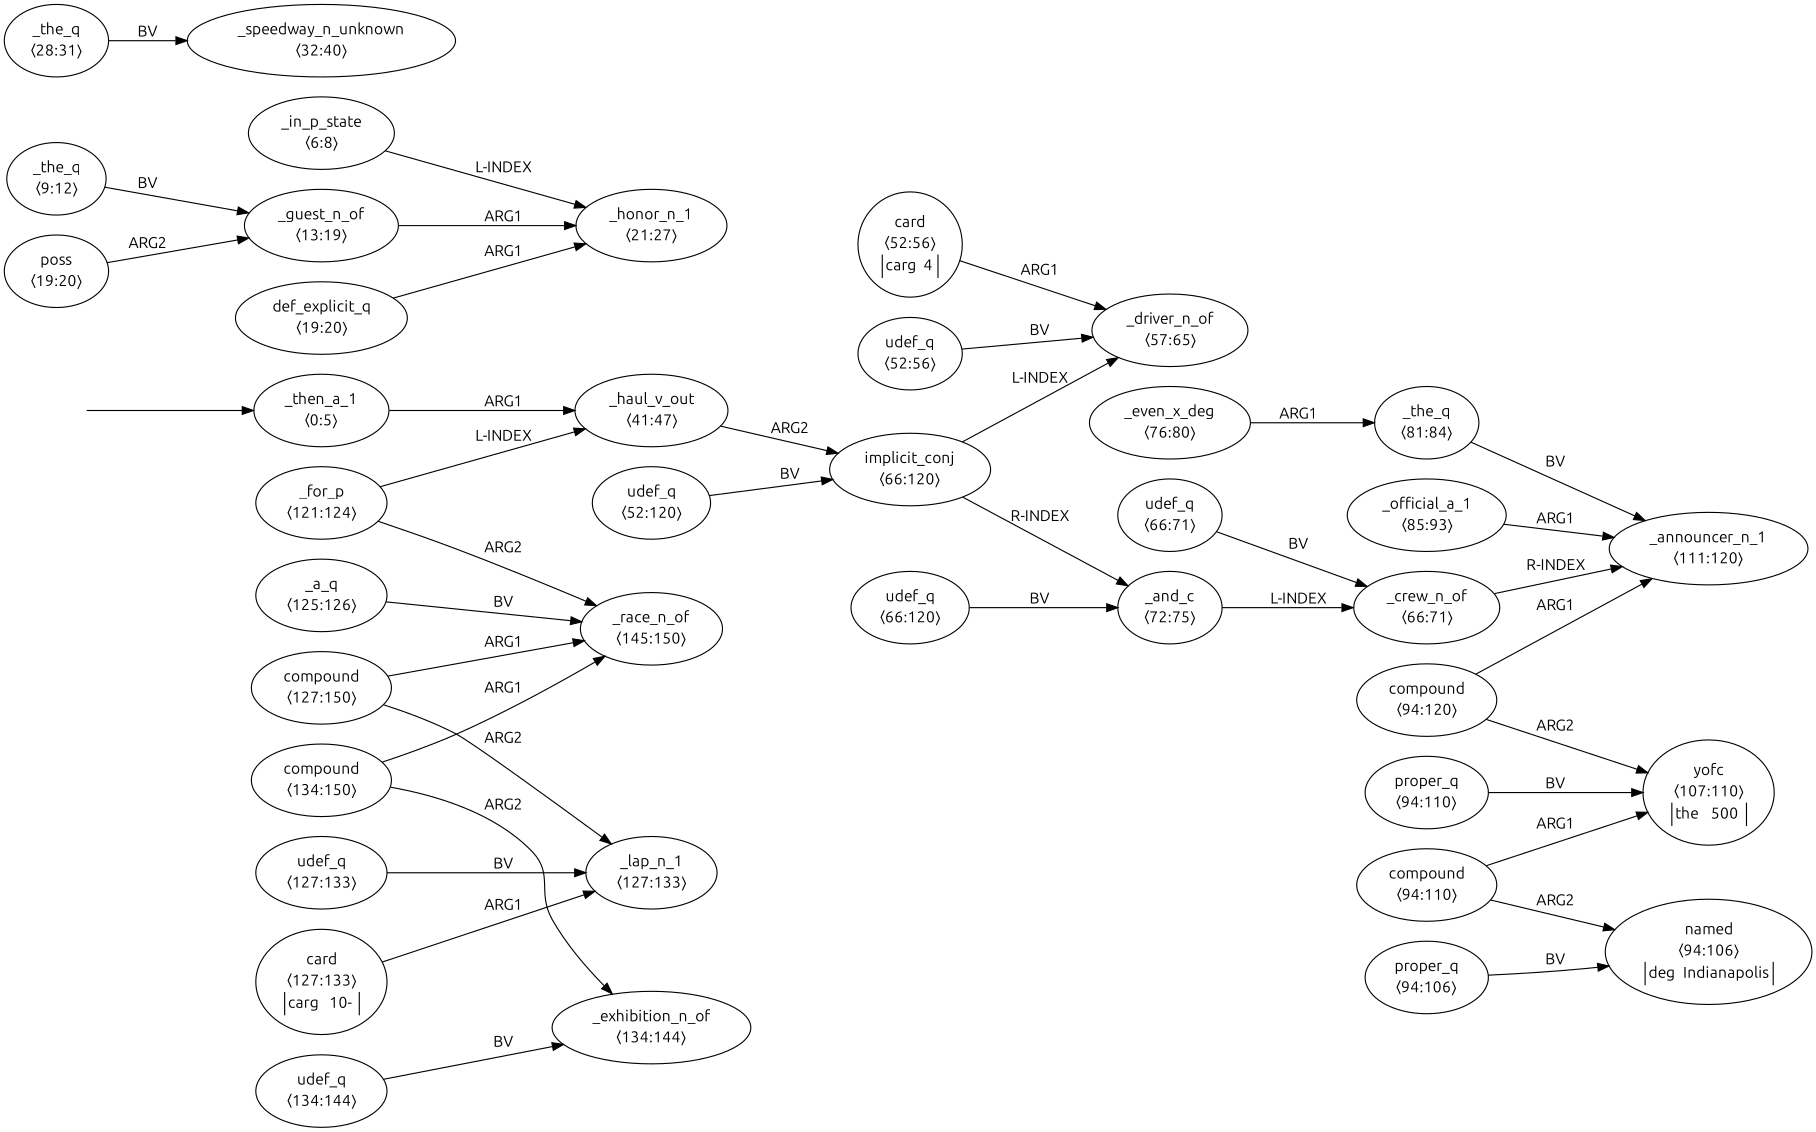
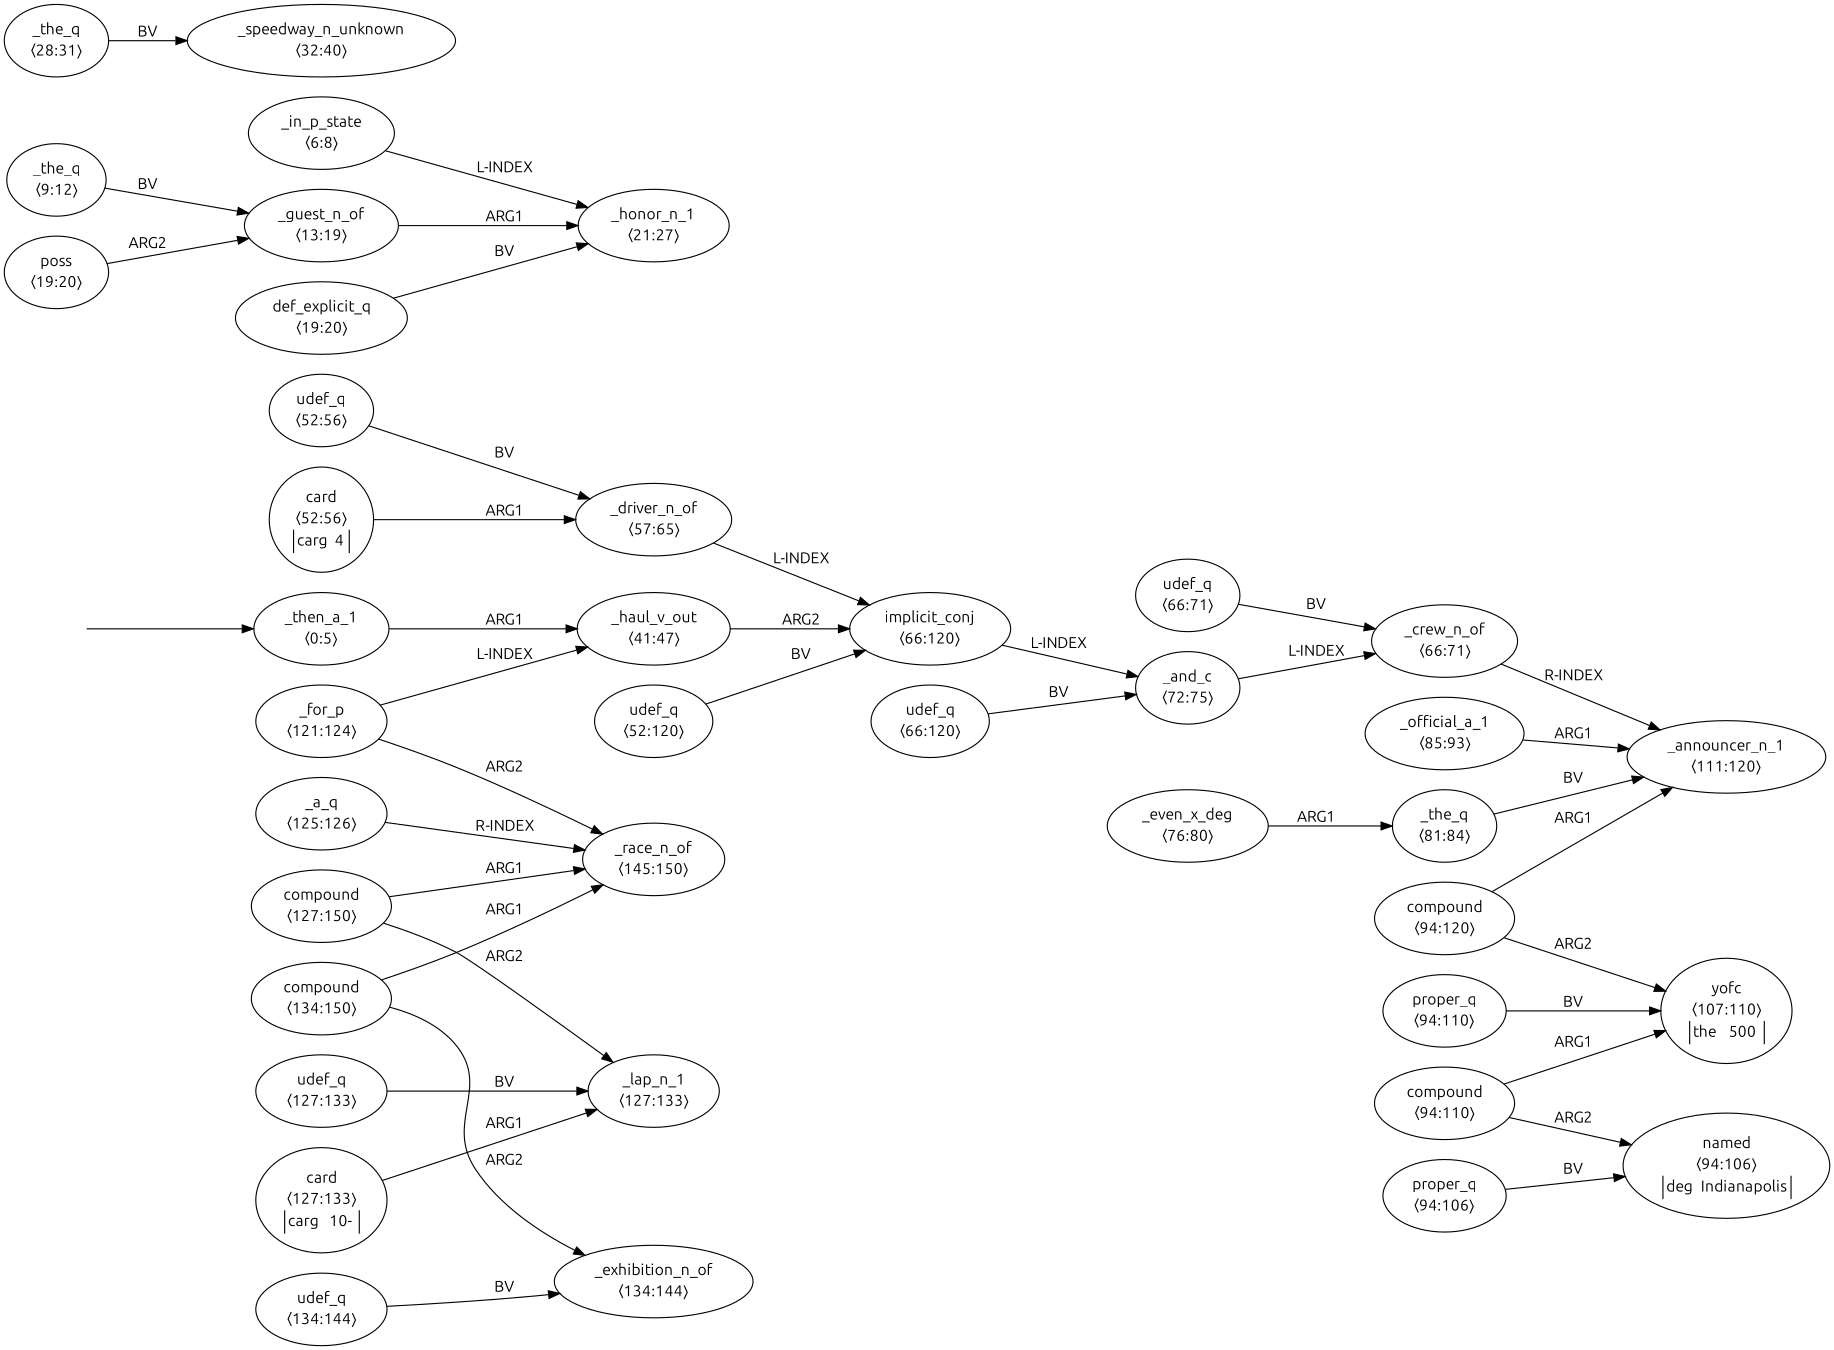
(504, 252) -> (505, 252)
(1035, 403) -> (786, 572)
(1040, 517) -> (1059, 644)
(504, 603) -> (505, 827)
